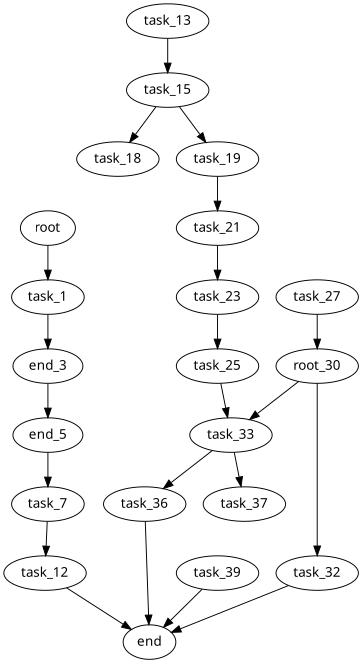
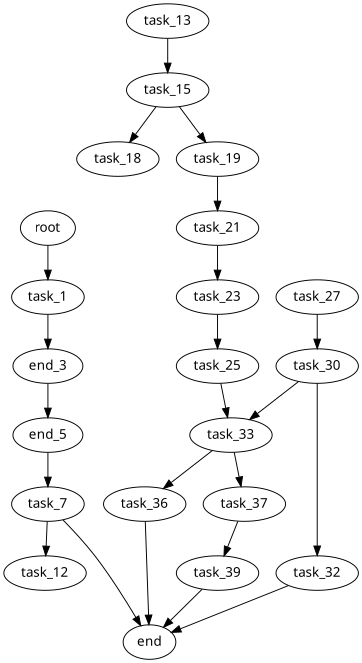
(317, 366) -> (317, 366)
none -> (233, 534)
(95, 606) -> (103, 566)
